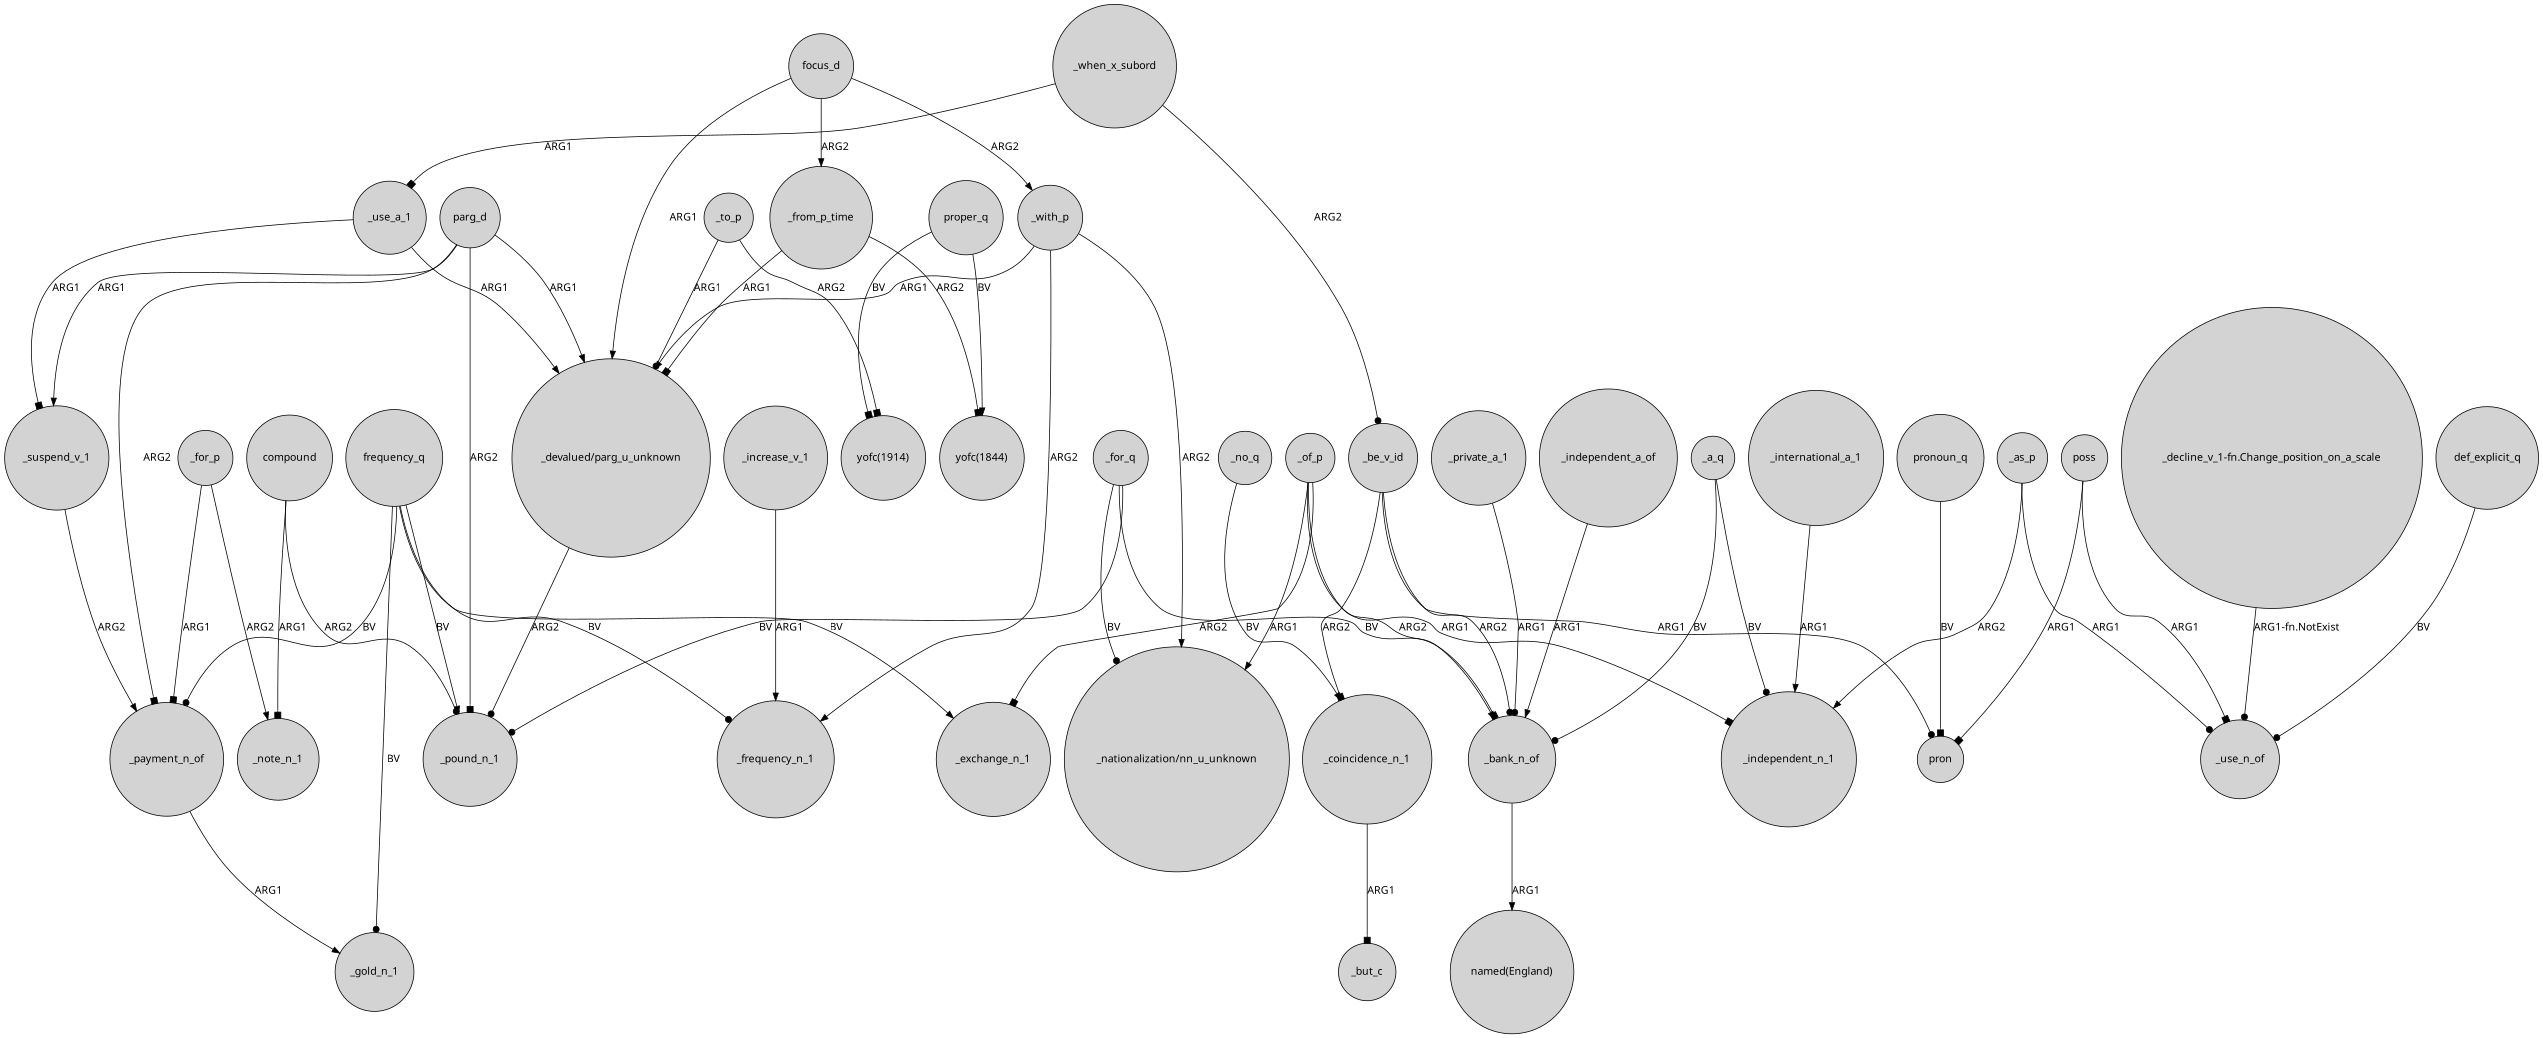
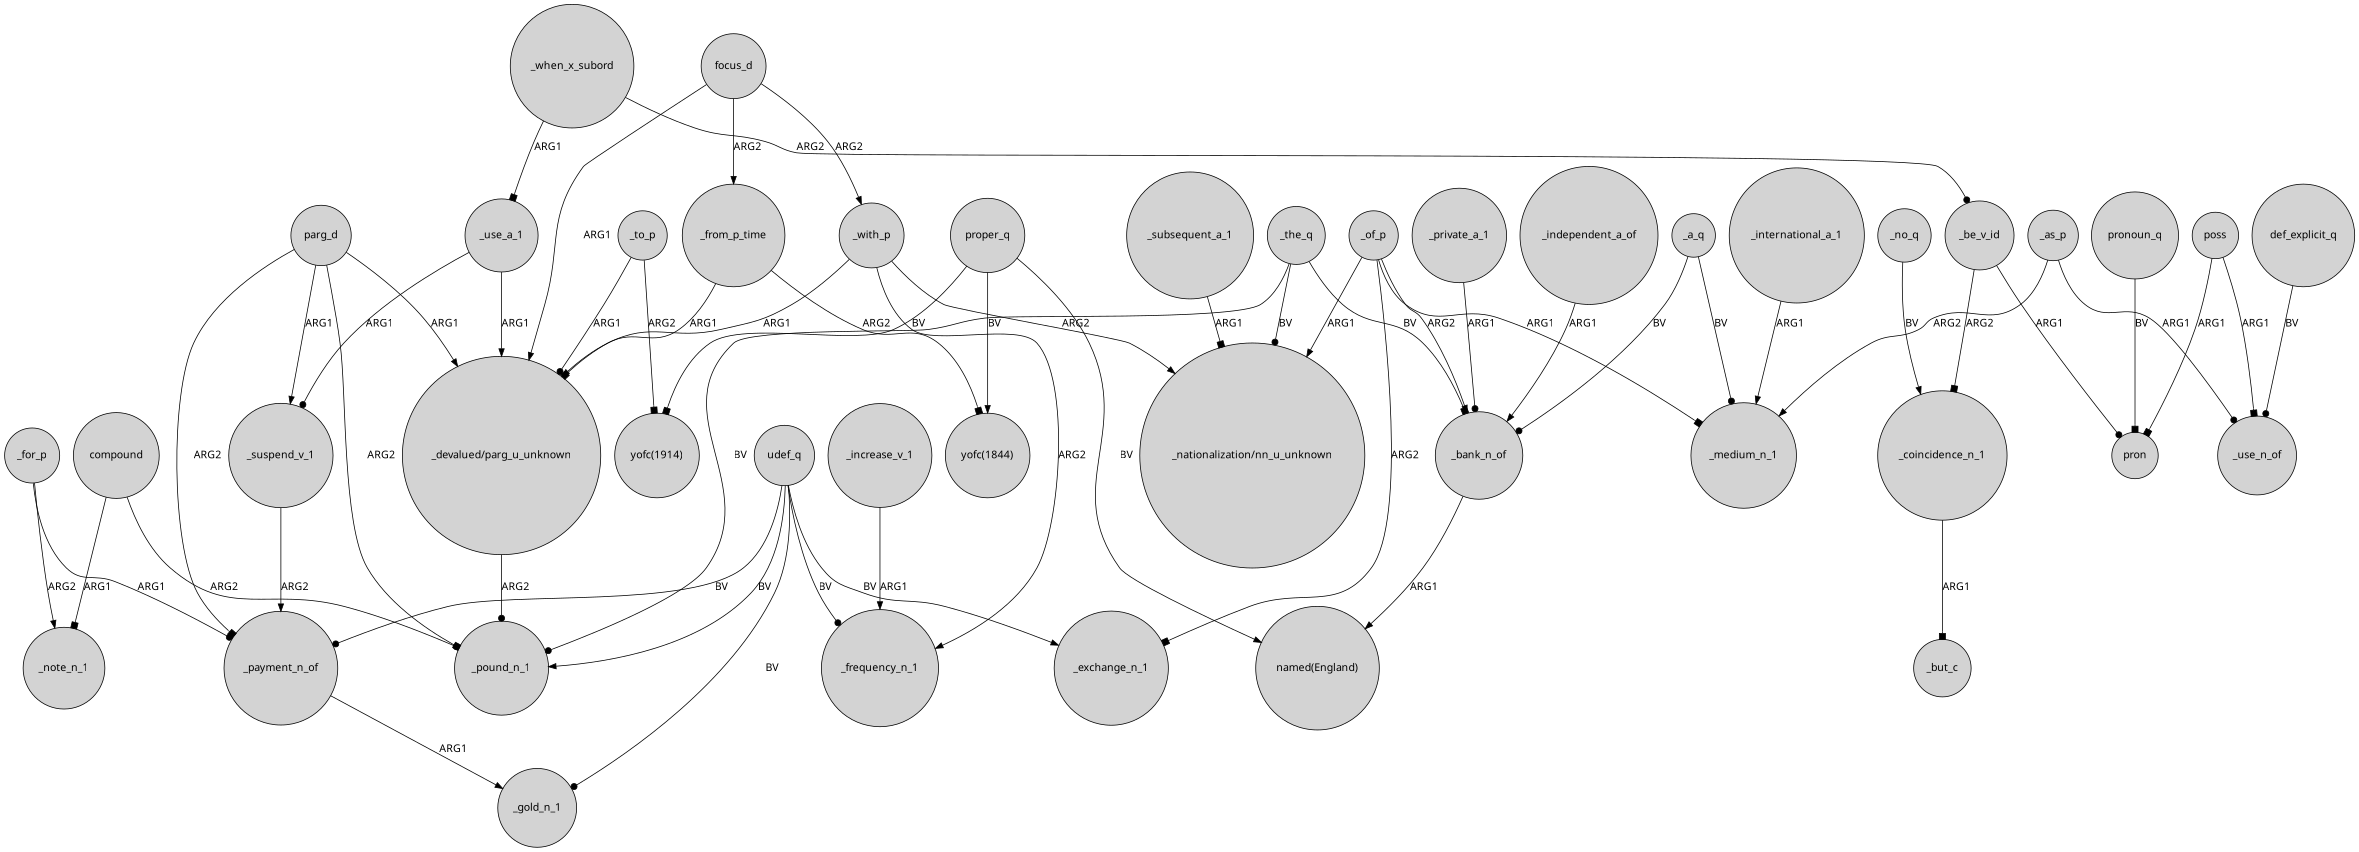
none -> (1190, 235)
(137, 245) -> (375, 314)
(394, 458) -> (784, 455)
(1121, 458) -> (1296, 235)
(2272, 458) -> none
none -> (1097, 477)
(187, 590) -> (105, 579)
(1473, 622) -> none
(1789, 759) -> (1744, 455)
